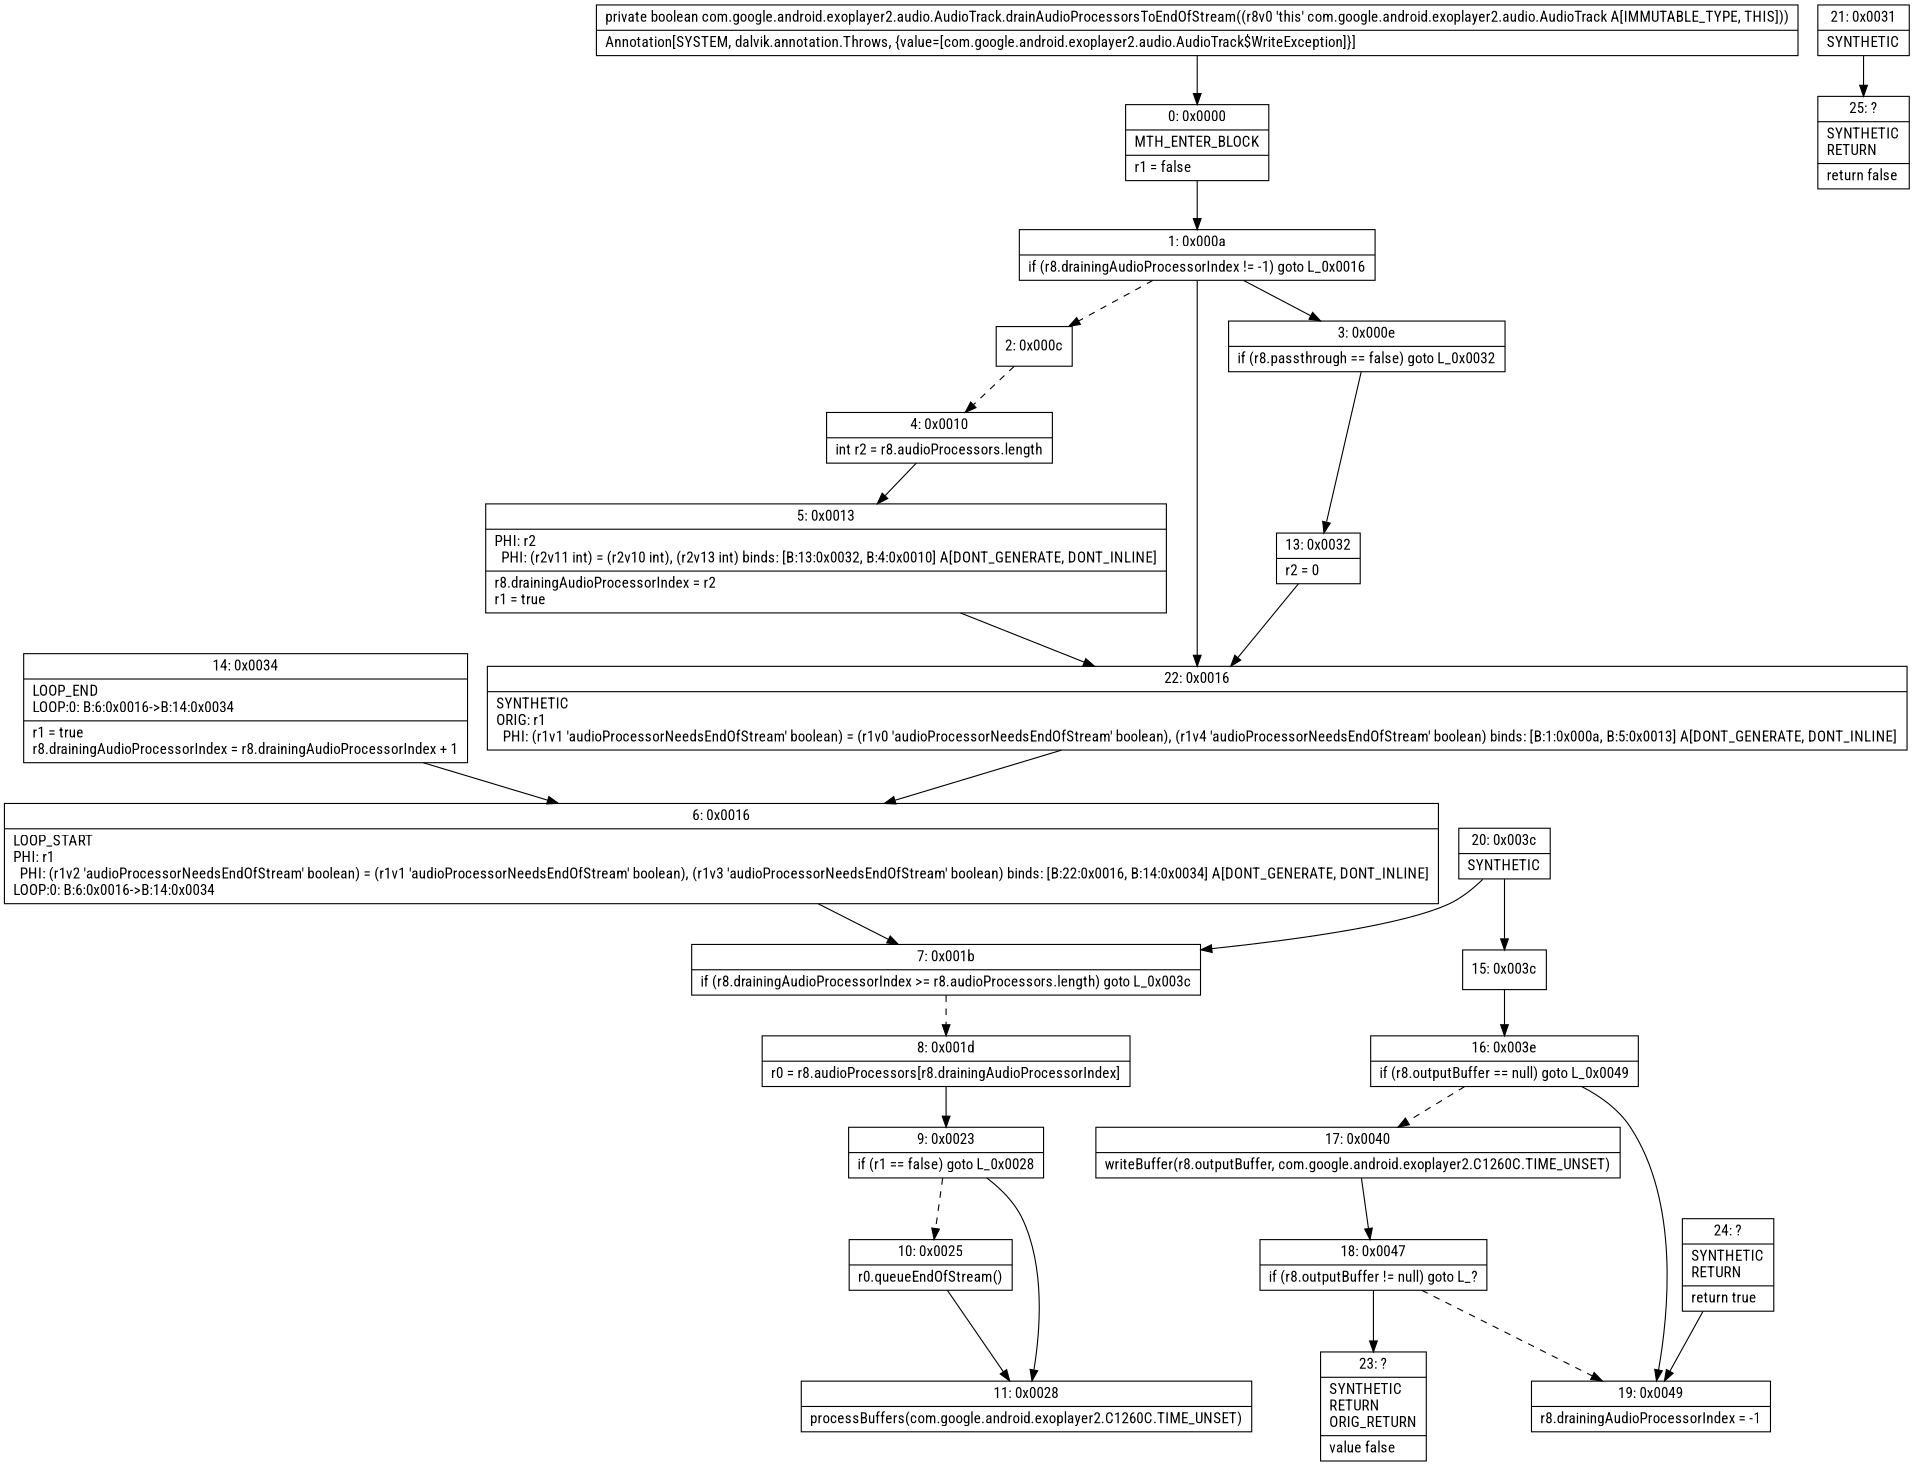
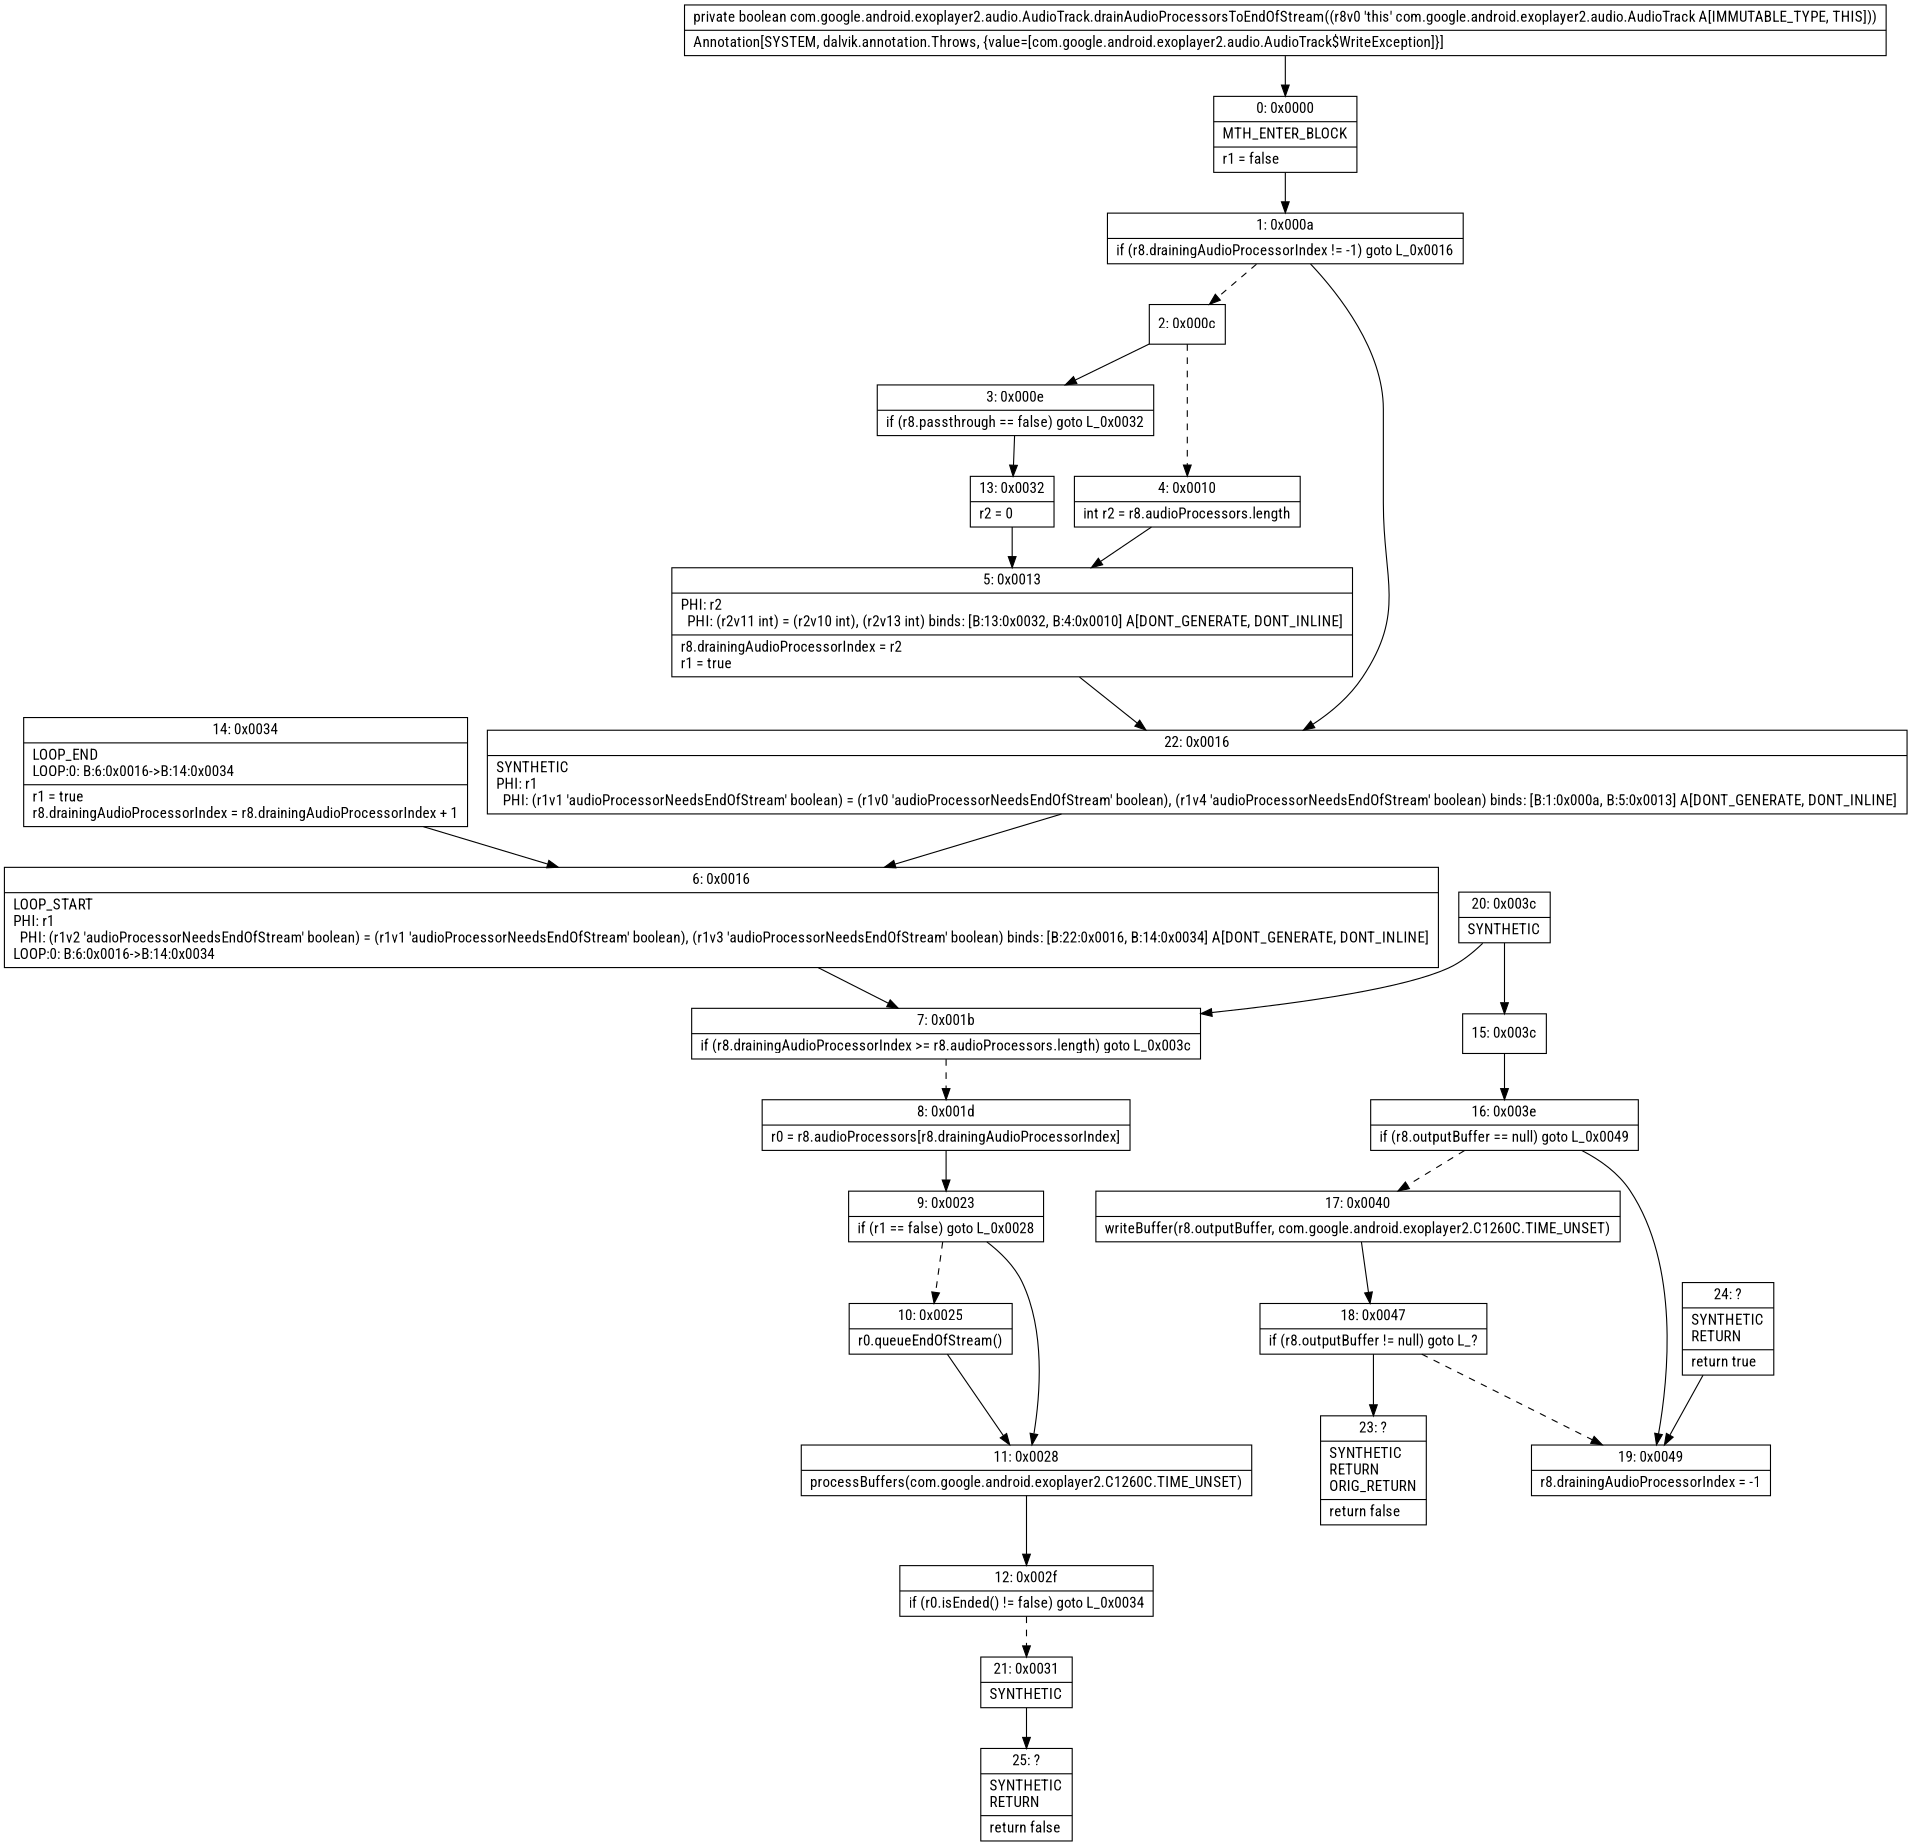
(1277, 298) -> (1112, 362)
(1268, 621) -> (1012, 542)
(523, 720) -> (519, 784)
(1363, 1448) -> (1365, 1512)
none -> (1026, 1591)
